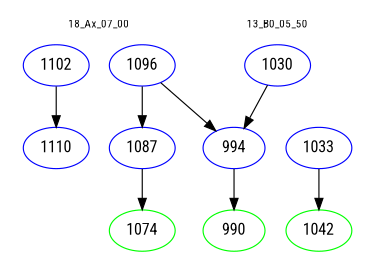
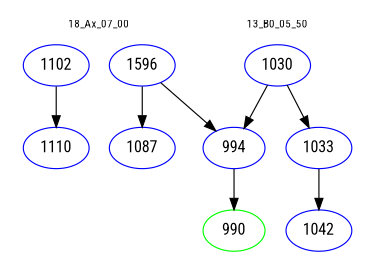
(142, 65) -> (142, 65)
none -> (296, 101)
(142, 231) -> none
(319, 231) -> (319, 231)
